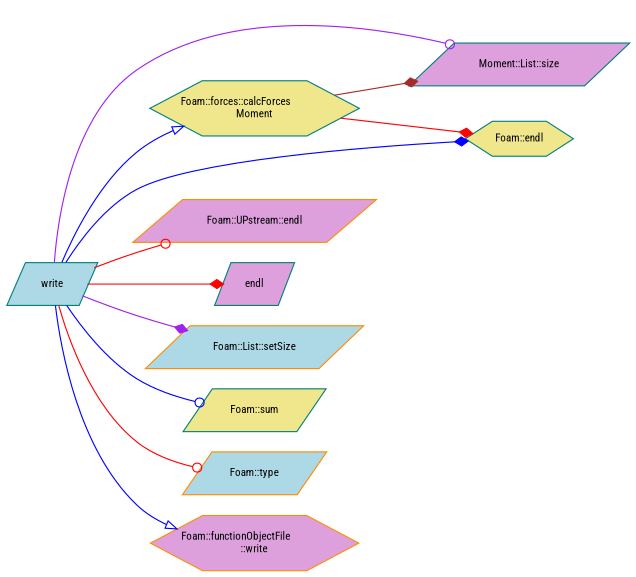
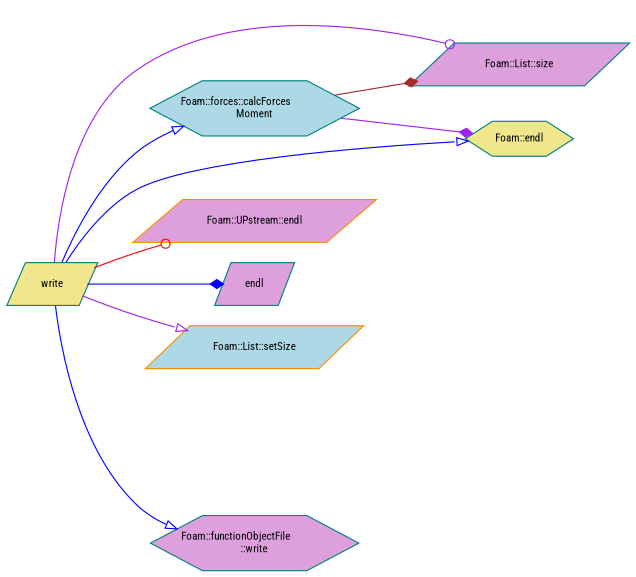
(519, 64) -> (519, 64)
(255, 108) -> (255, 108)
(400, 125) -> (400, 125)
(243, 162) -> (243, 162)
(52, 284) -> (52, 284)
(149, 284) -> (149, 284)
(128, 313) -> (128, 313)
(255, 410) -> none
(255, 473) -> none
(255, 543) -> (255, 543)
